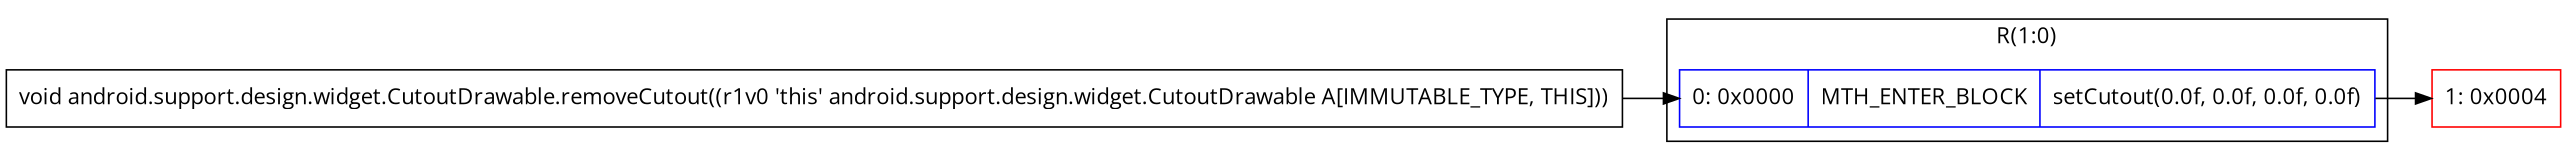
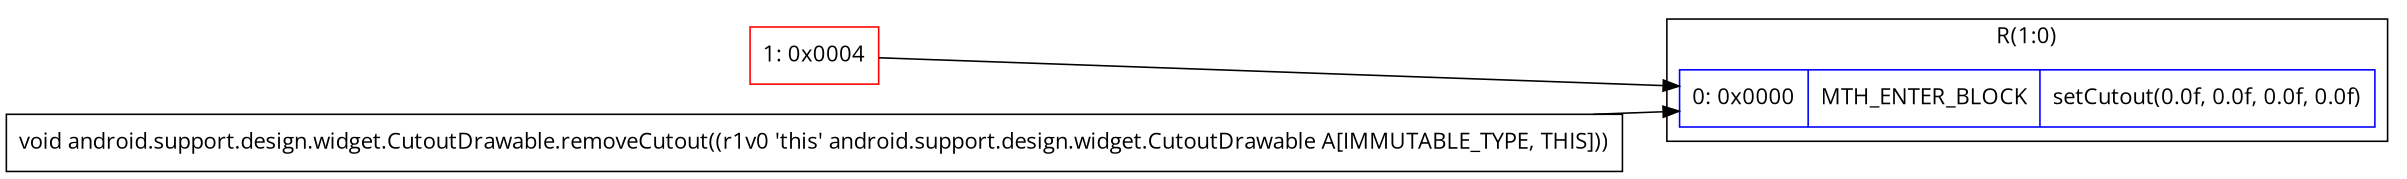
(2397, 98) -> (1271, 72)
